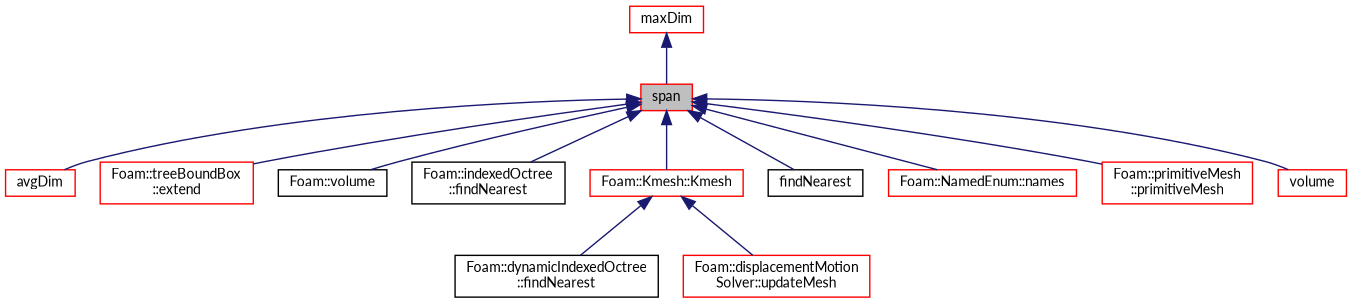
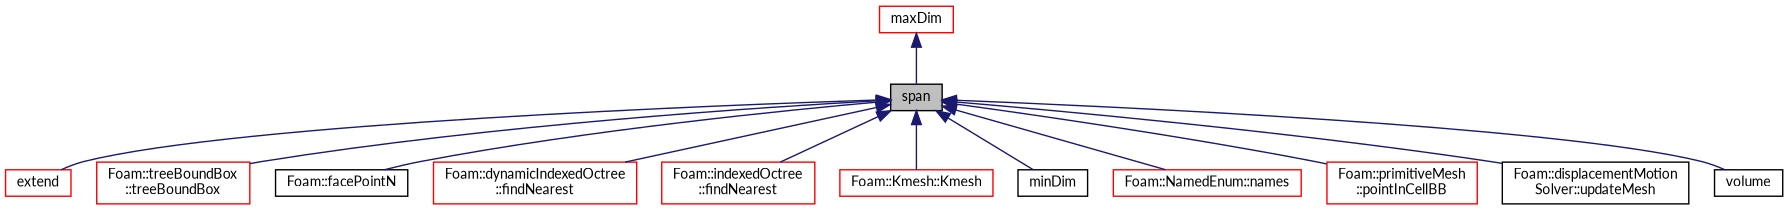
(667, 97) -> (916, 97)
(40, 183) -> (38, 183)
(177, 183) -> (173, 183)
(333, 183) -> (342, 183)
(488, 183) -> (738, 183)
(816, 183) -> (1053, 183)
(1177, 183) -> (1402, 183)
(1312, 183) -> (1749, 183)
(611, 230) -> (751, 135)
(723, 230) -> (1230, 129)
(557, 276) -> (535, 183)
(777, 276) -> (1596, 183)
